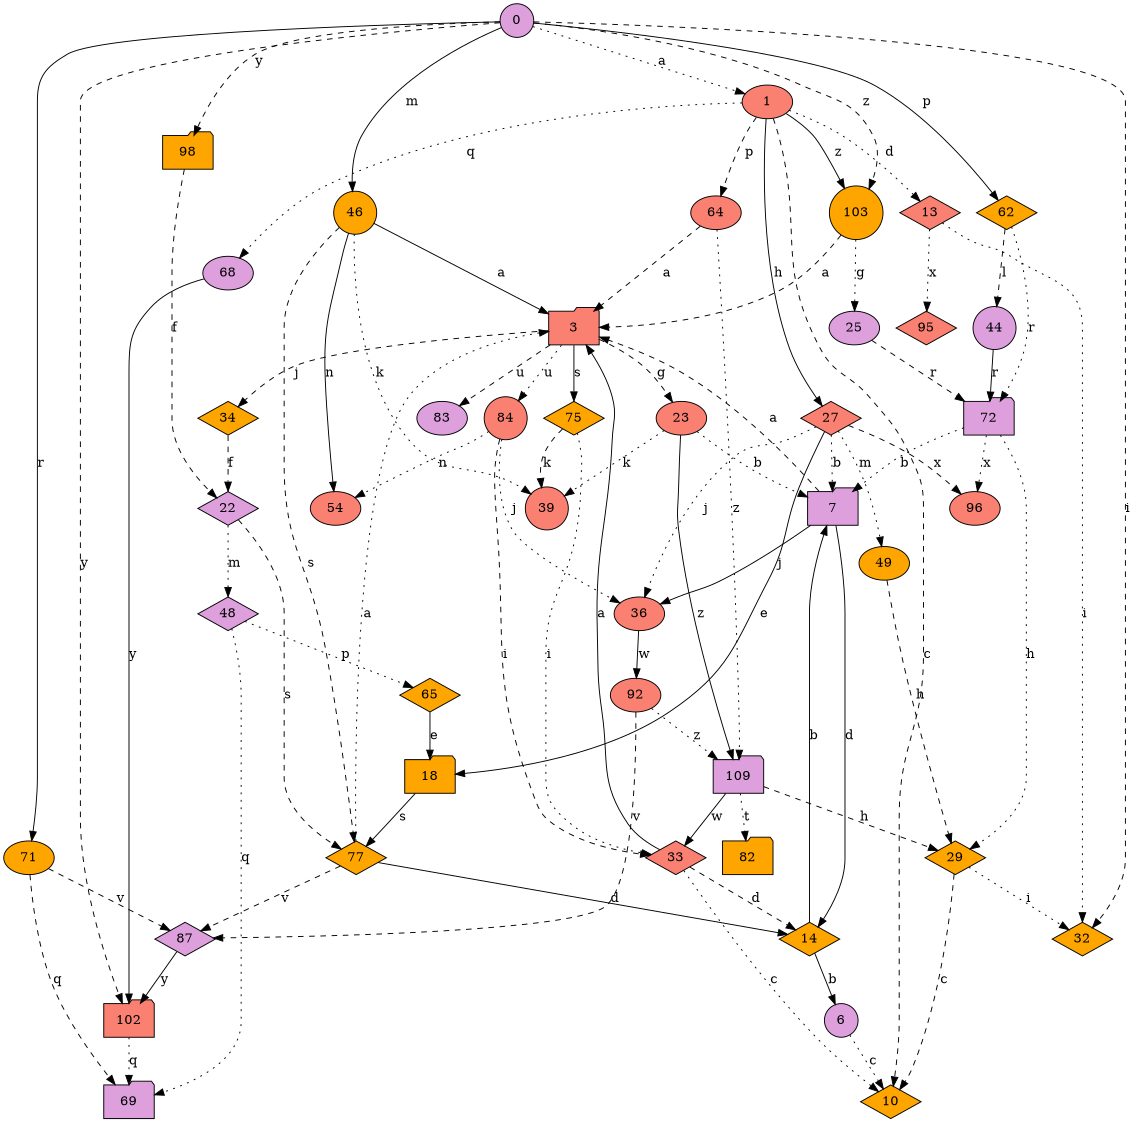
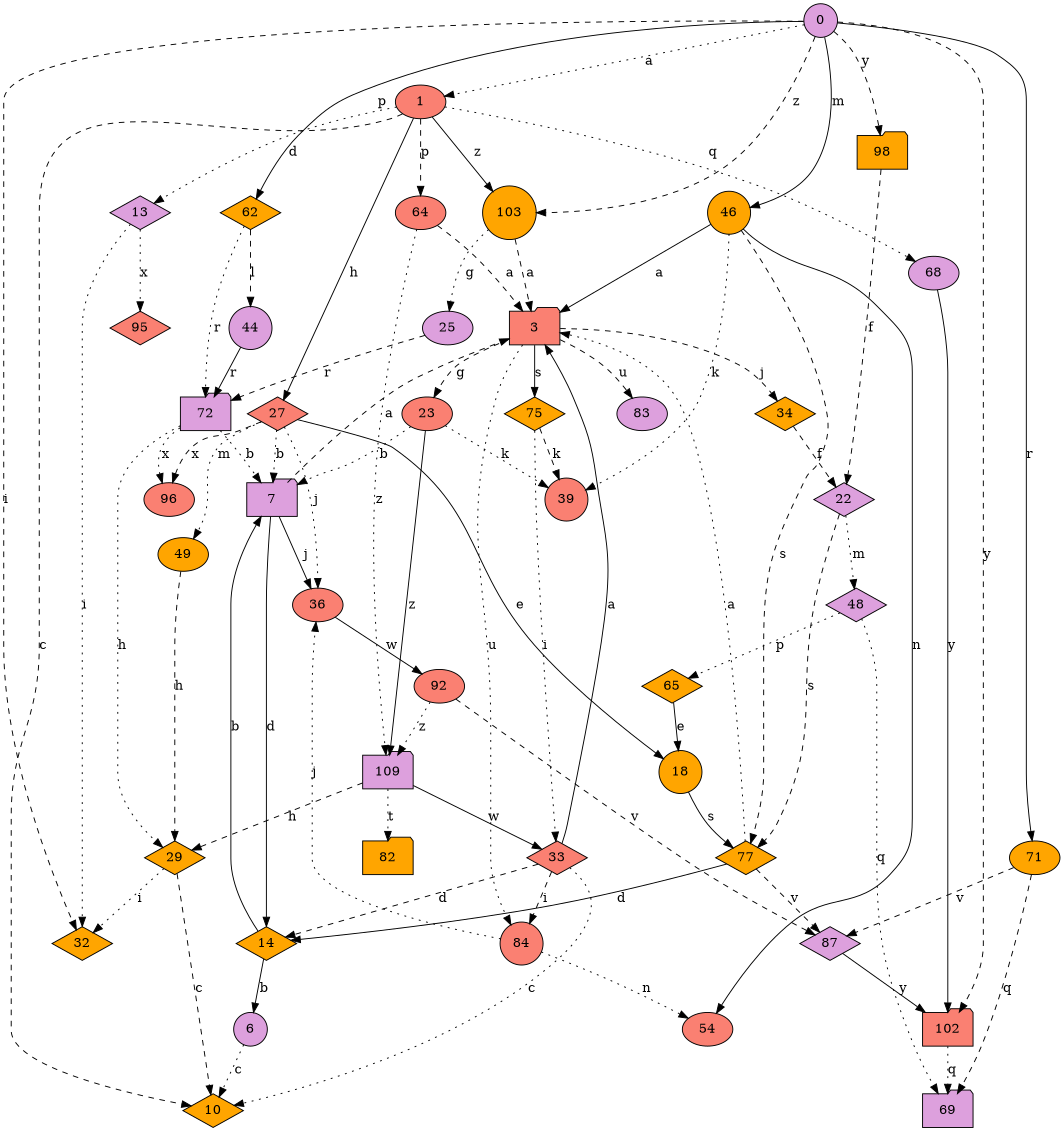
(930, 213) -> (140, 213)
(505, 683) -> (542, 893)
(430, 776) -> (680, 772)
